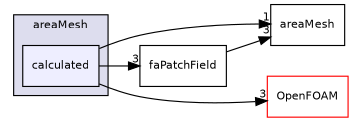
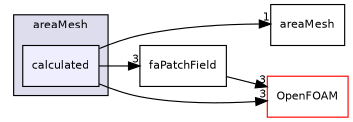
(243, 46) -> (241, 80)
